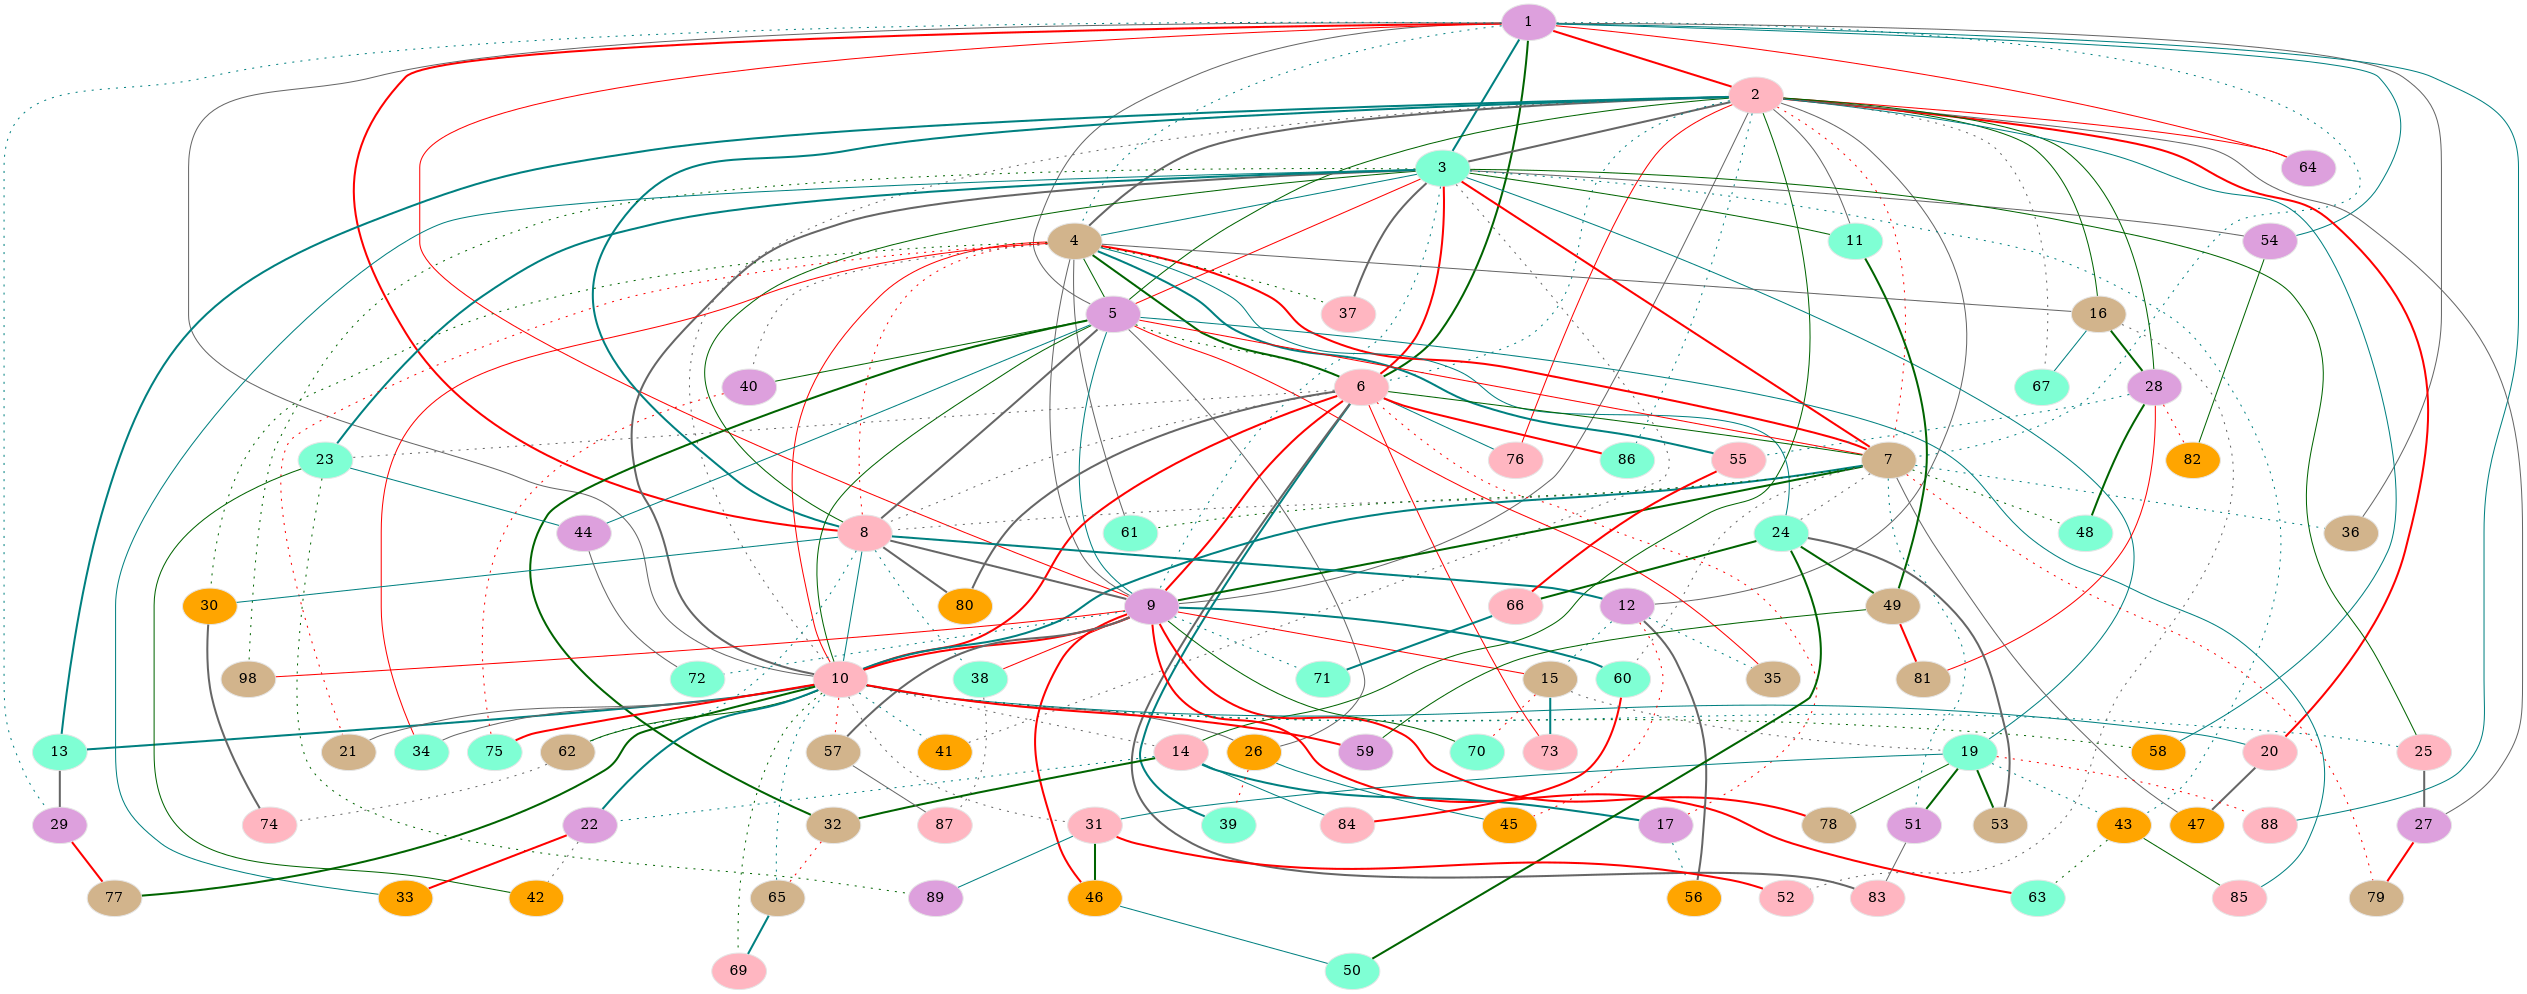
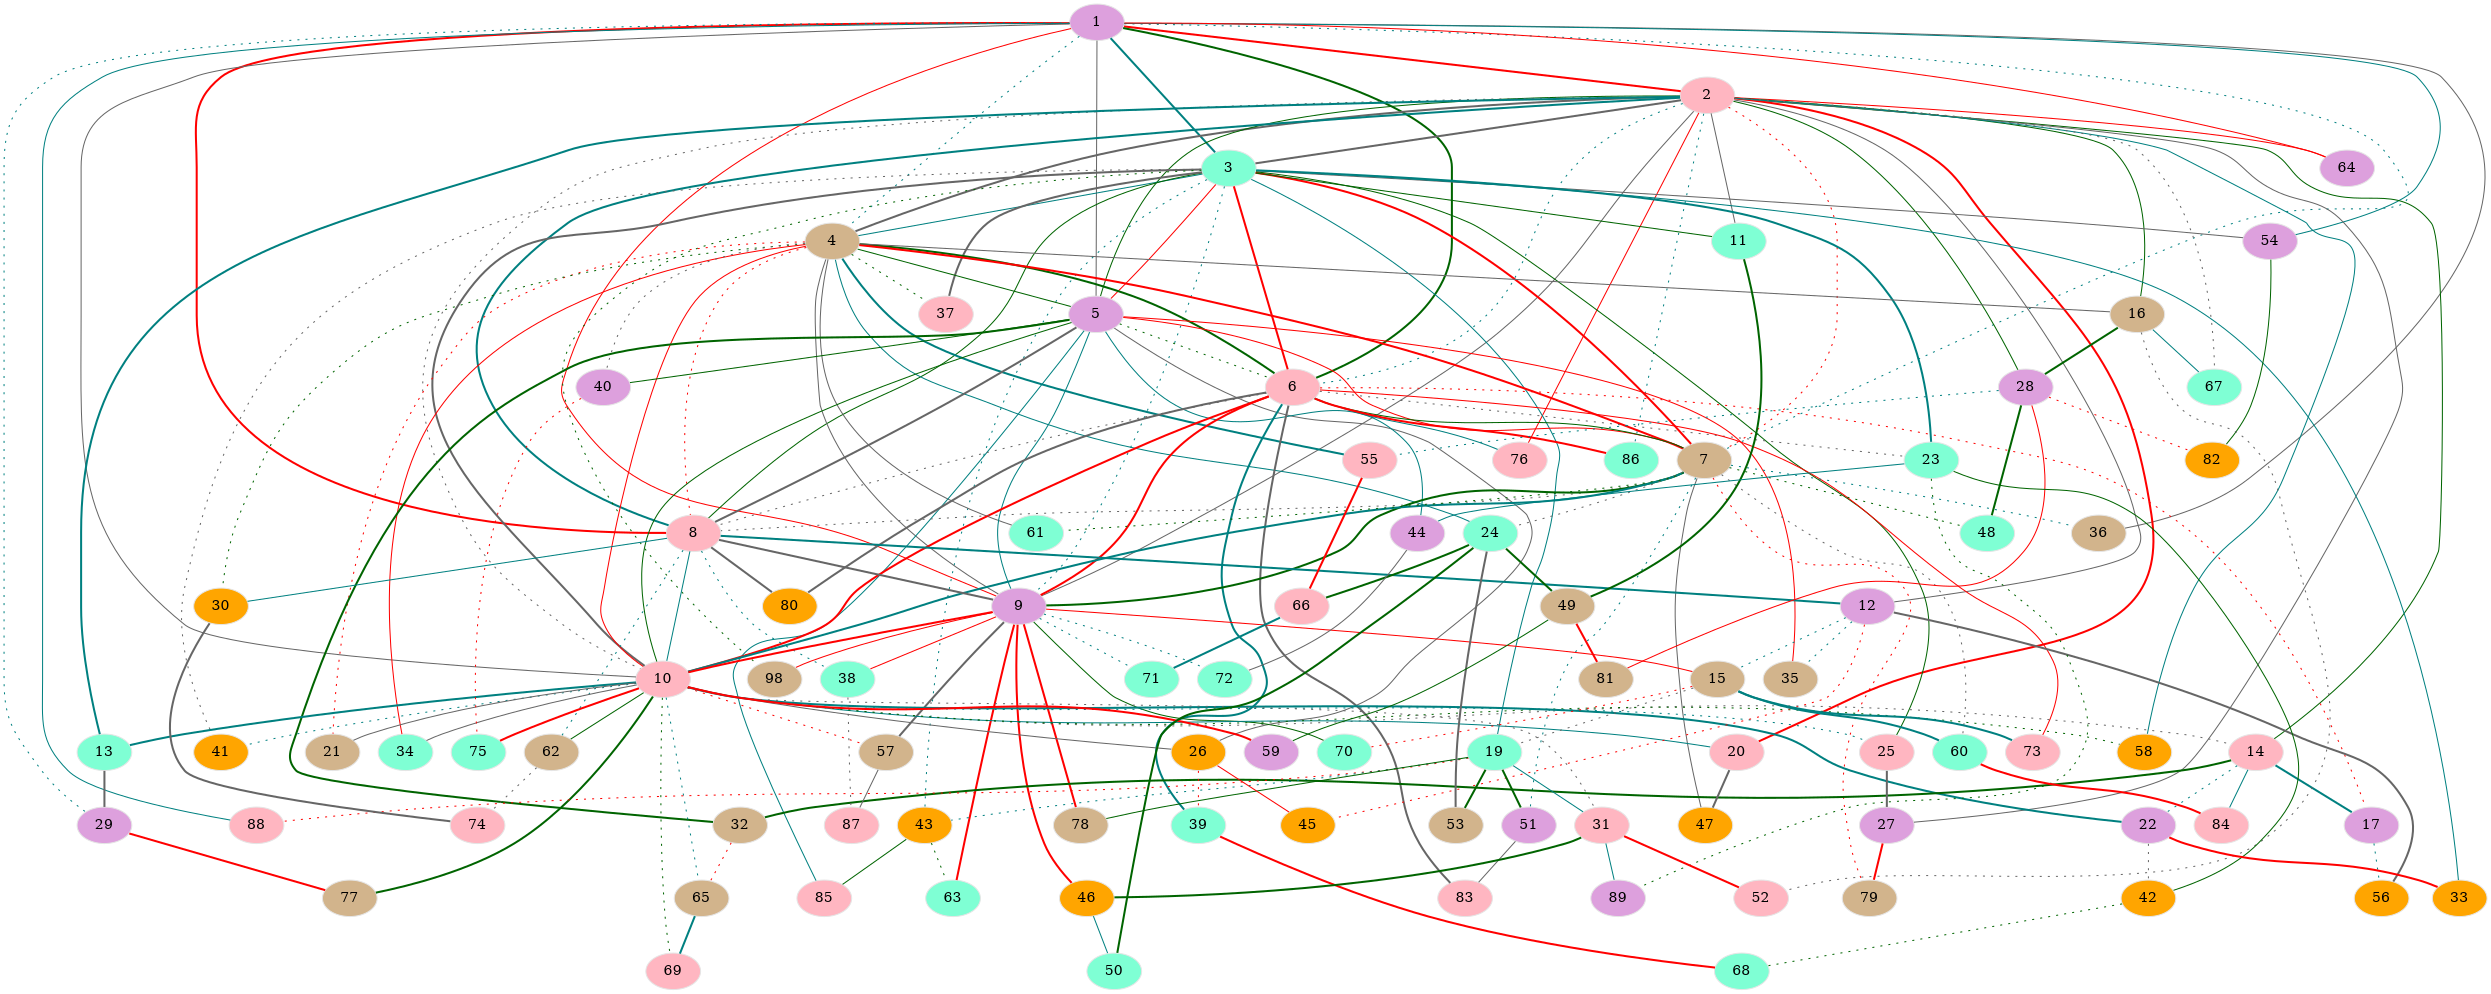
(1393, 623) -> (1880, 722)
(1343, 785) -> (1266, 797)
none -> (1742, 971)
